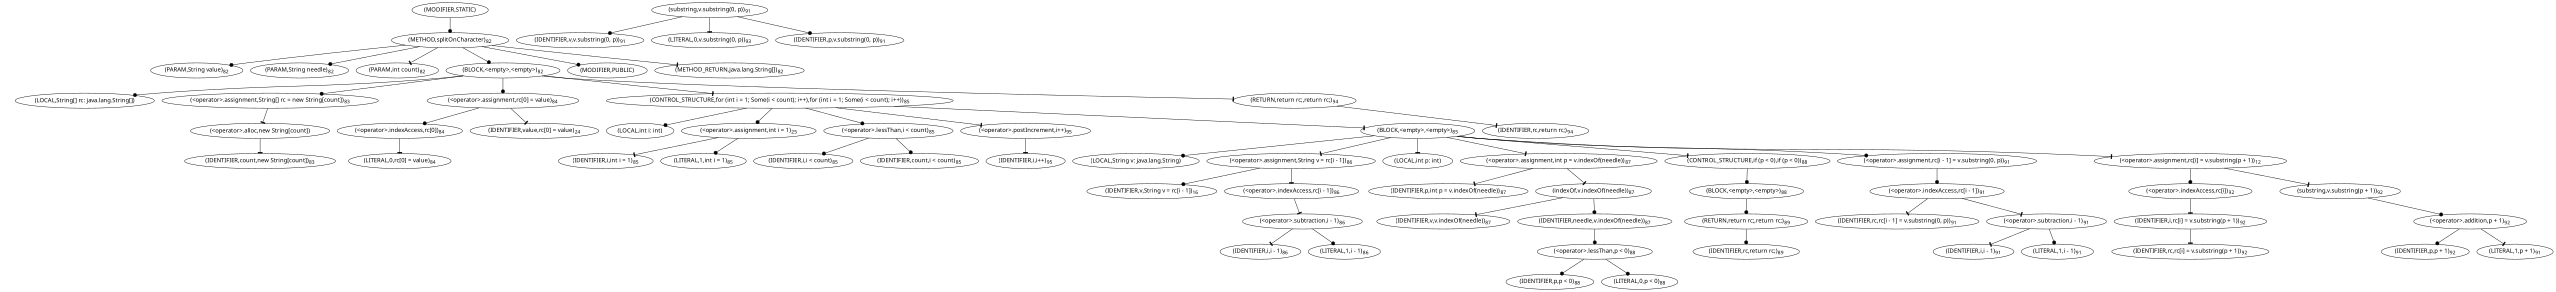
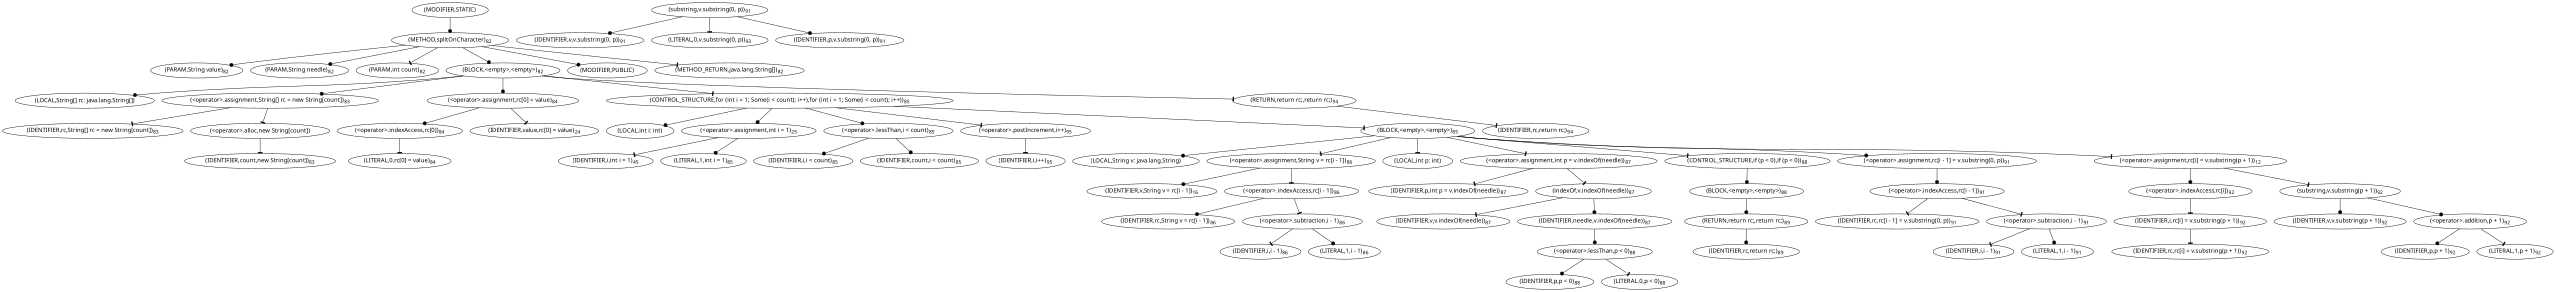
none -> (93, 131)
(636, 160) -> (636, 160)
none -> (1168, 221)
none -> (2340, 221)
(2538, 251) -> (2538, 251)
(1616, 266) -> (1616, 266)
